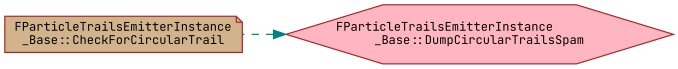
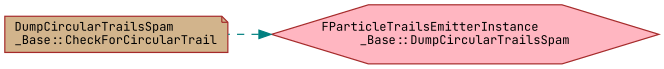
(124, 34) -> (116, 34)
